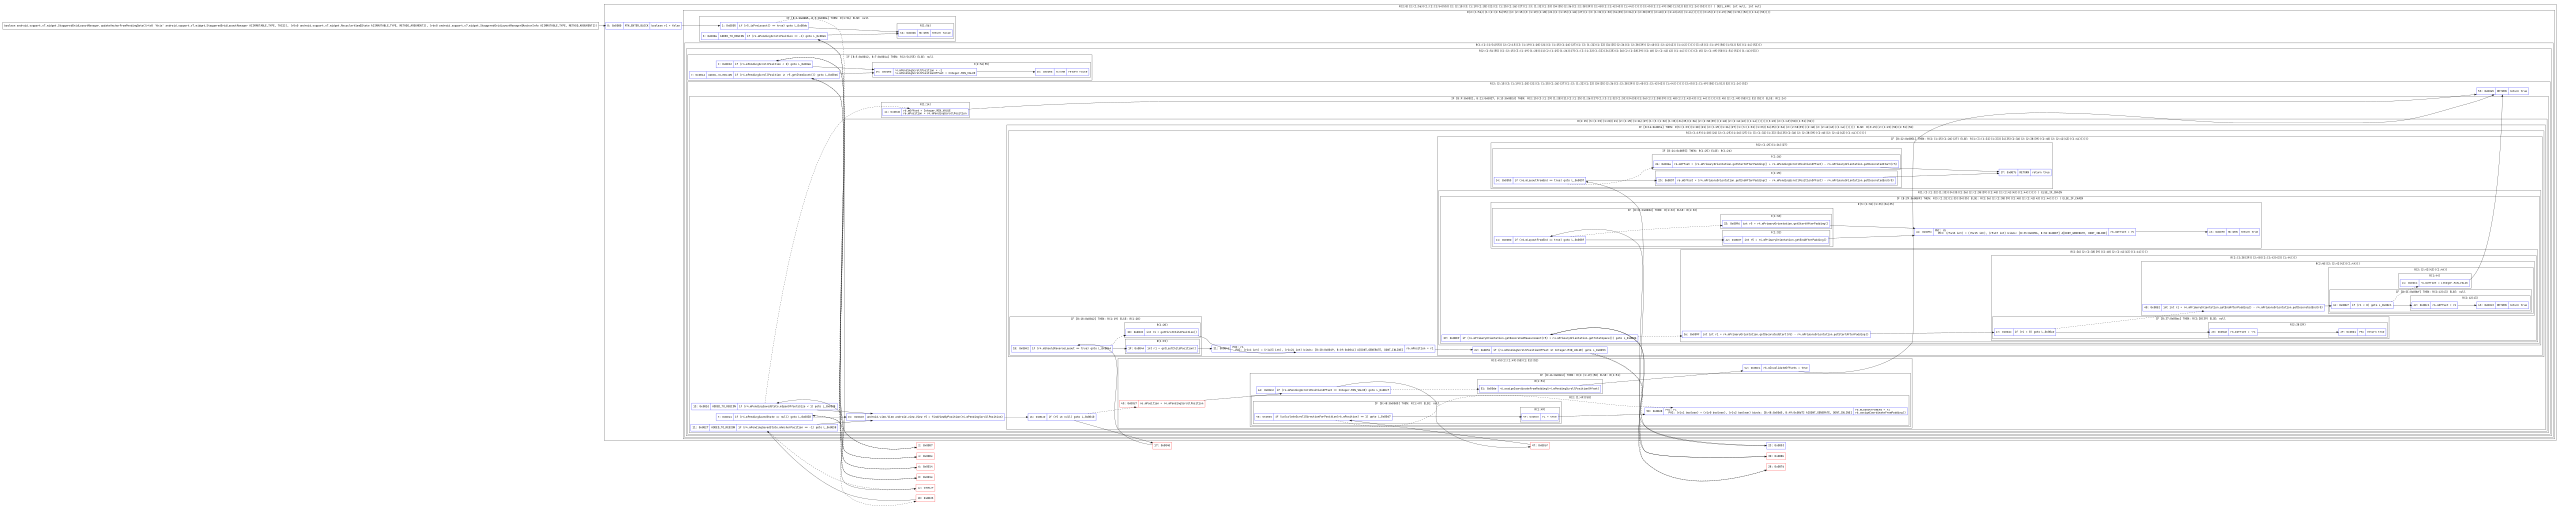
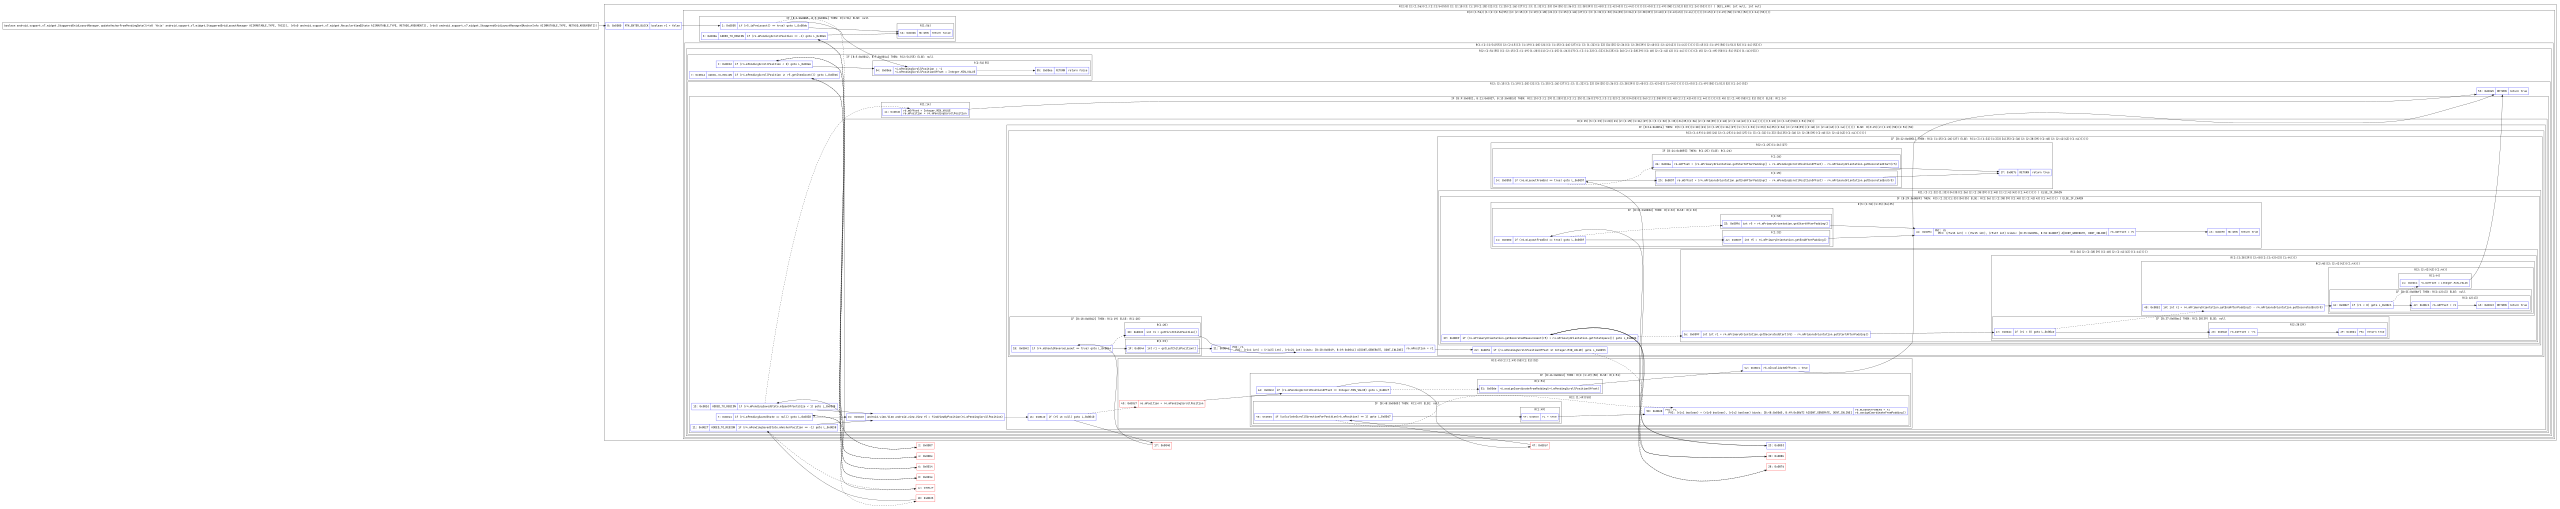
(856, 73) -> (846, 40)
(1652, 431) -> (1641, 400)
